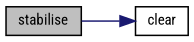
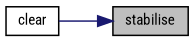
(101, 21) -> (78, 21)
